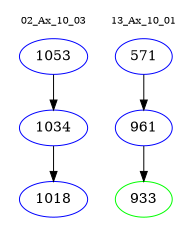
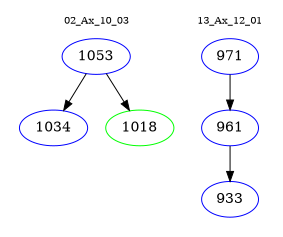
(144, 21) -> (230, 21)
(144, 57) -> (230, 57)
(54, 159) -> (115, 88)
(54, 199) -> (140, 128)
(144, 199) -> (230, 199)
